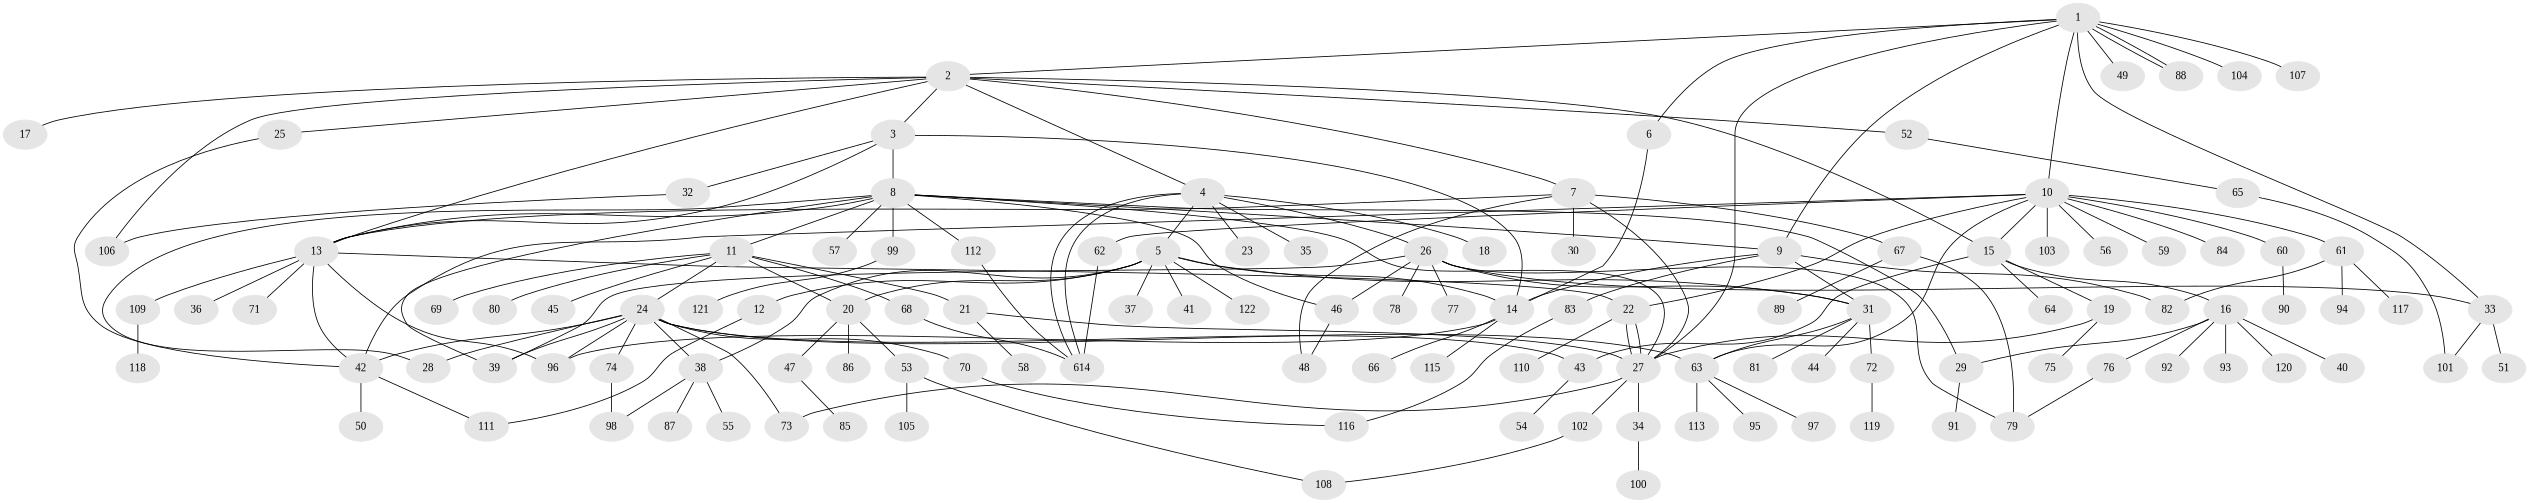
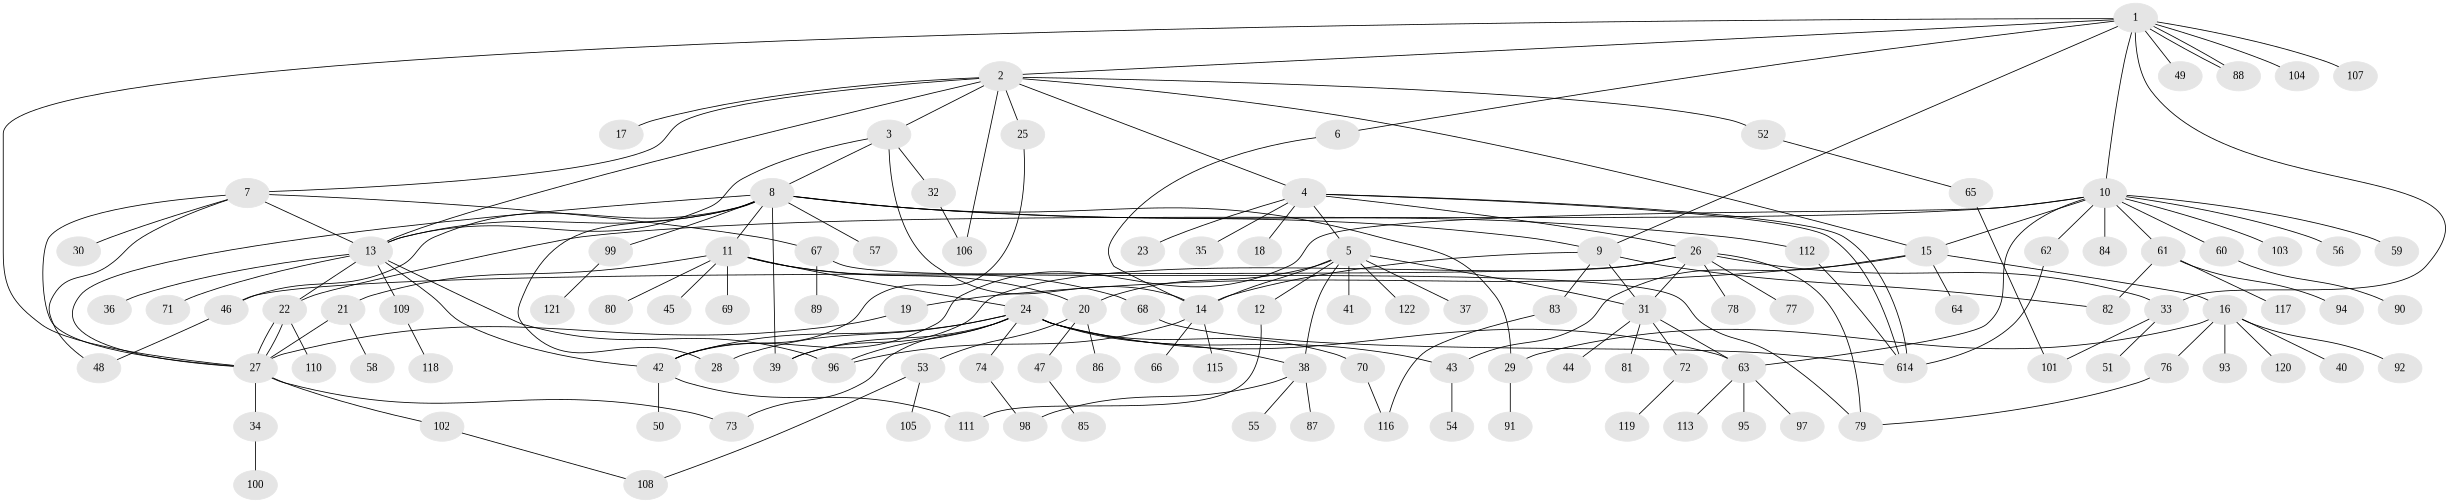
(2050, 368) -> none
